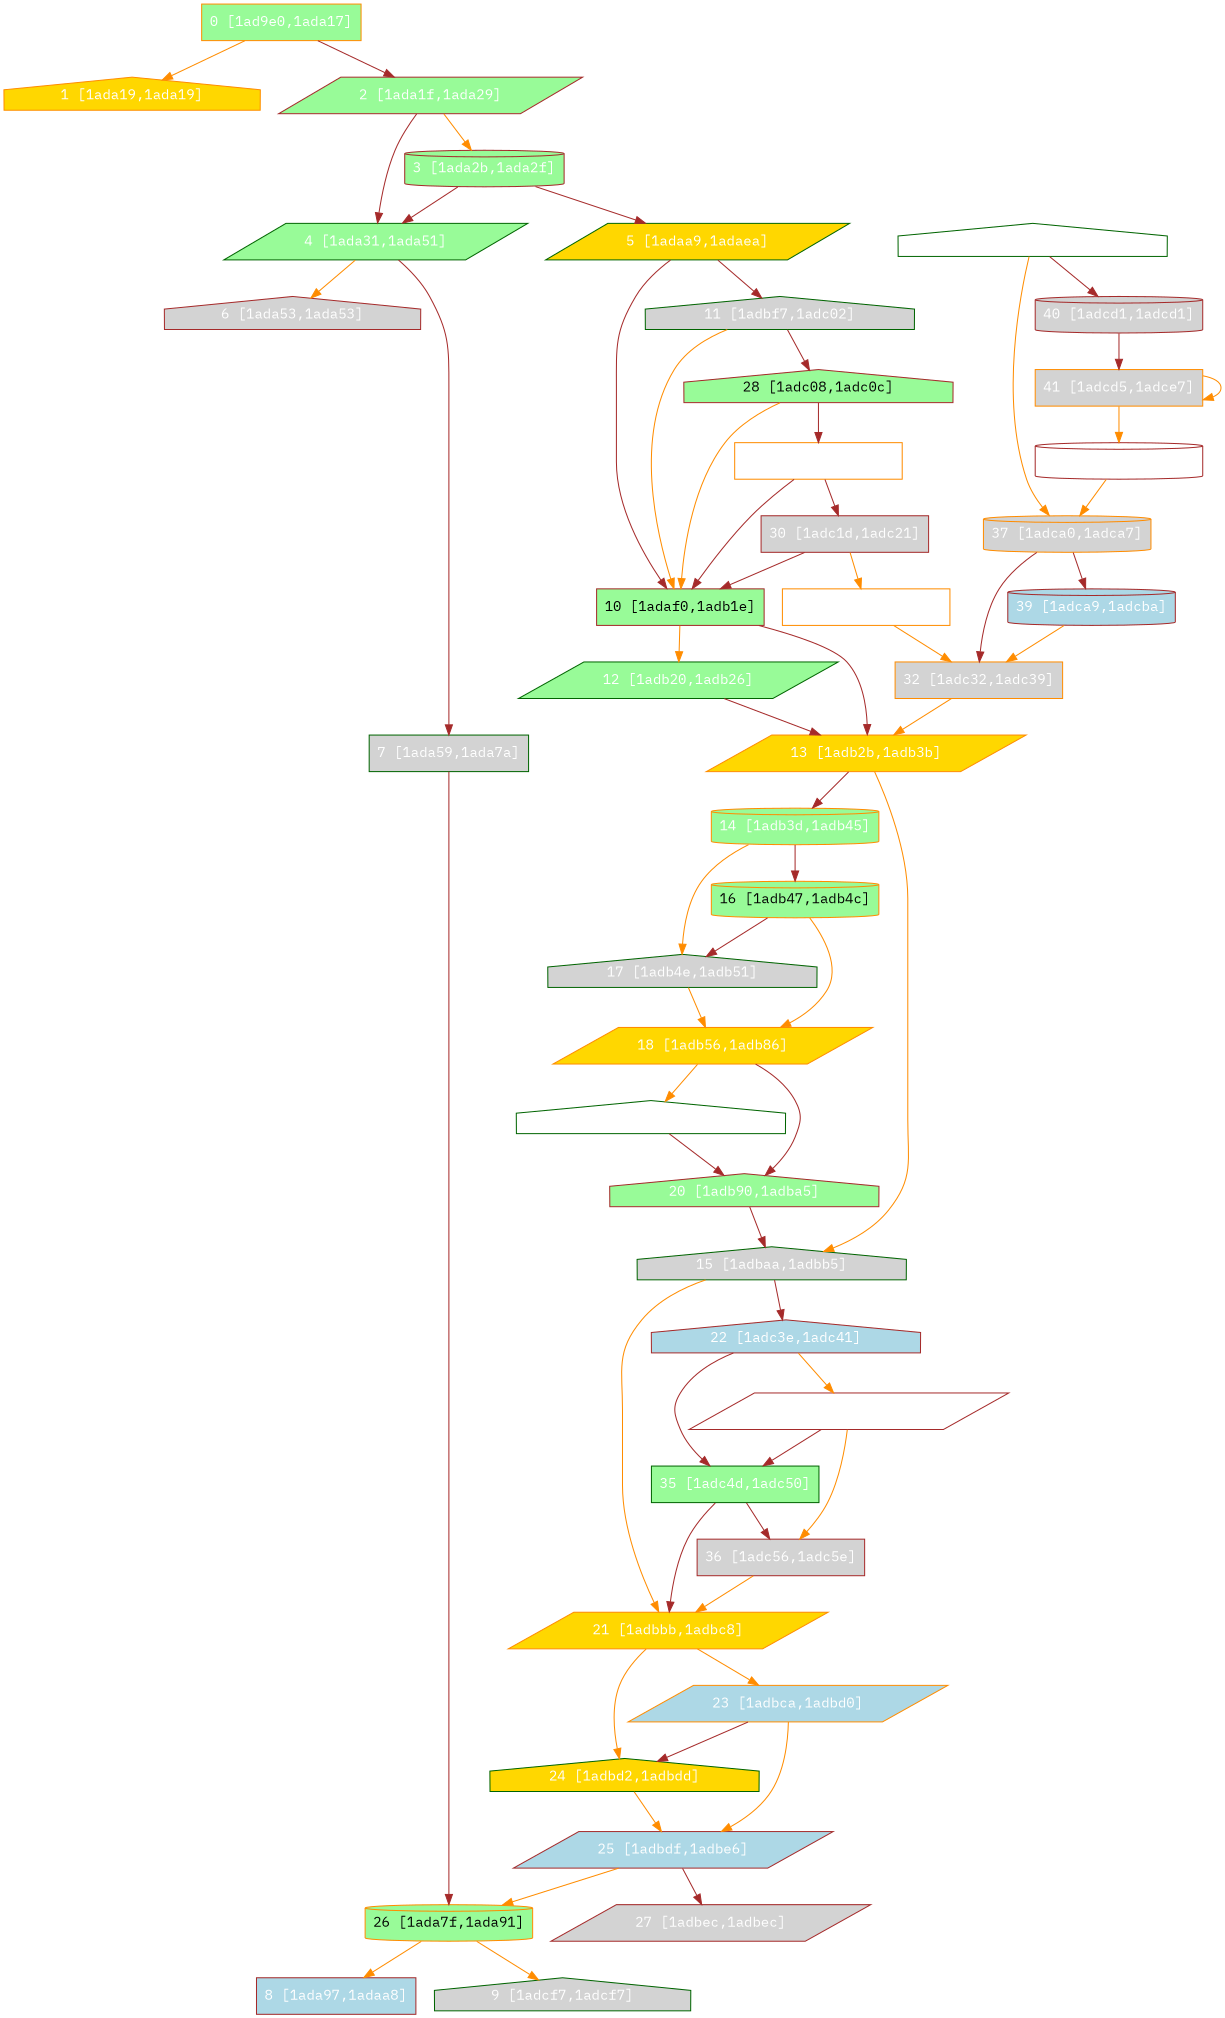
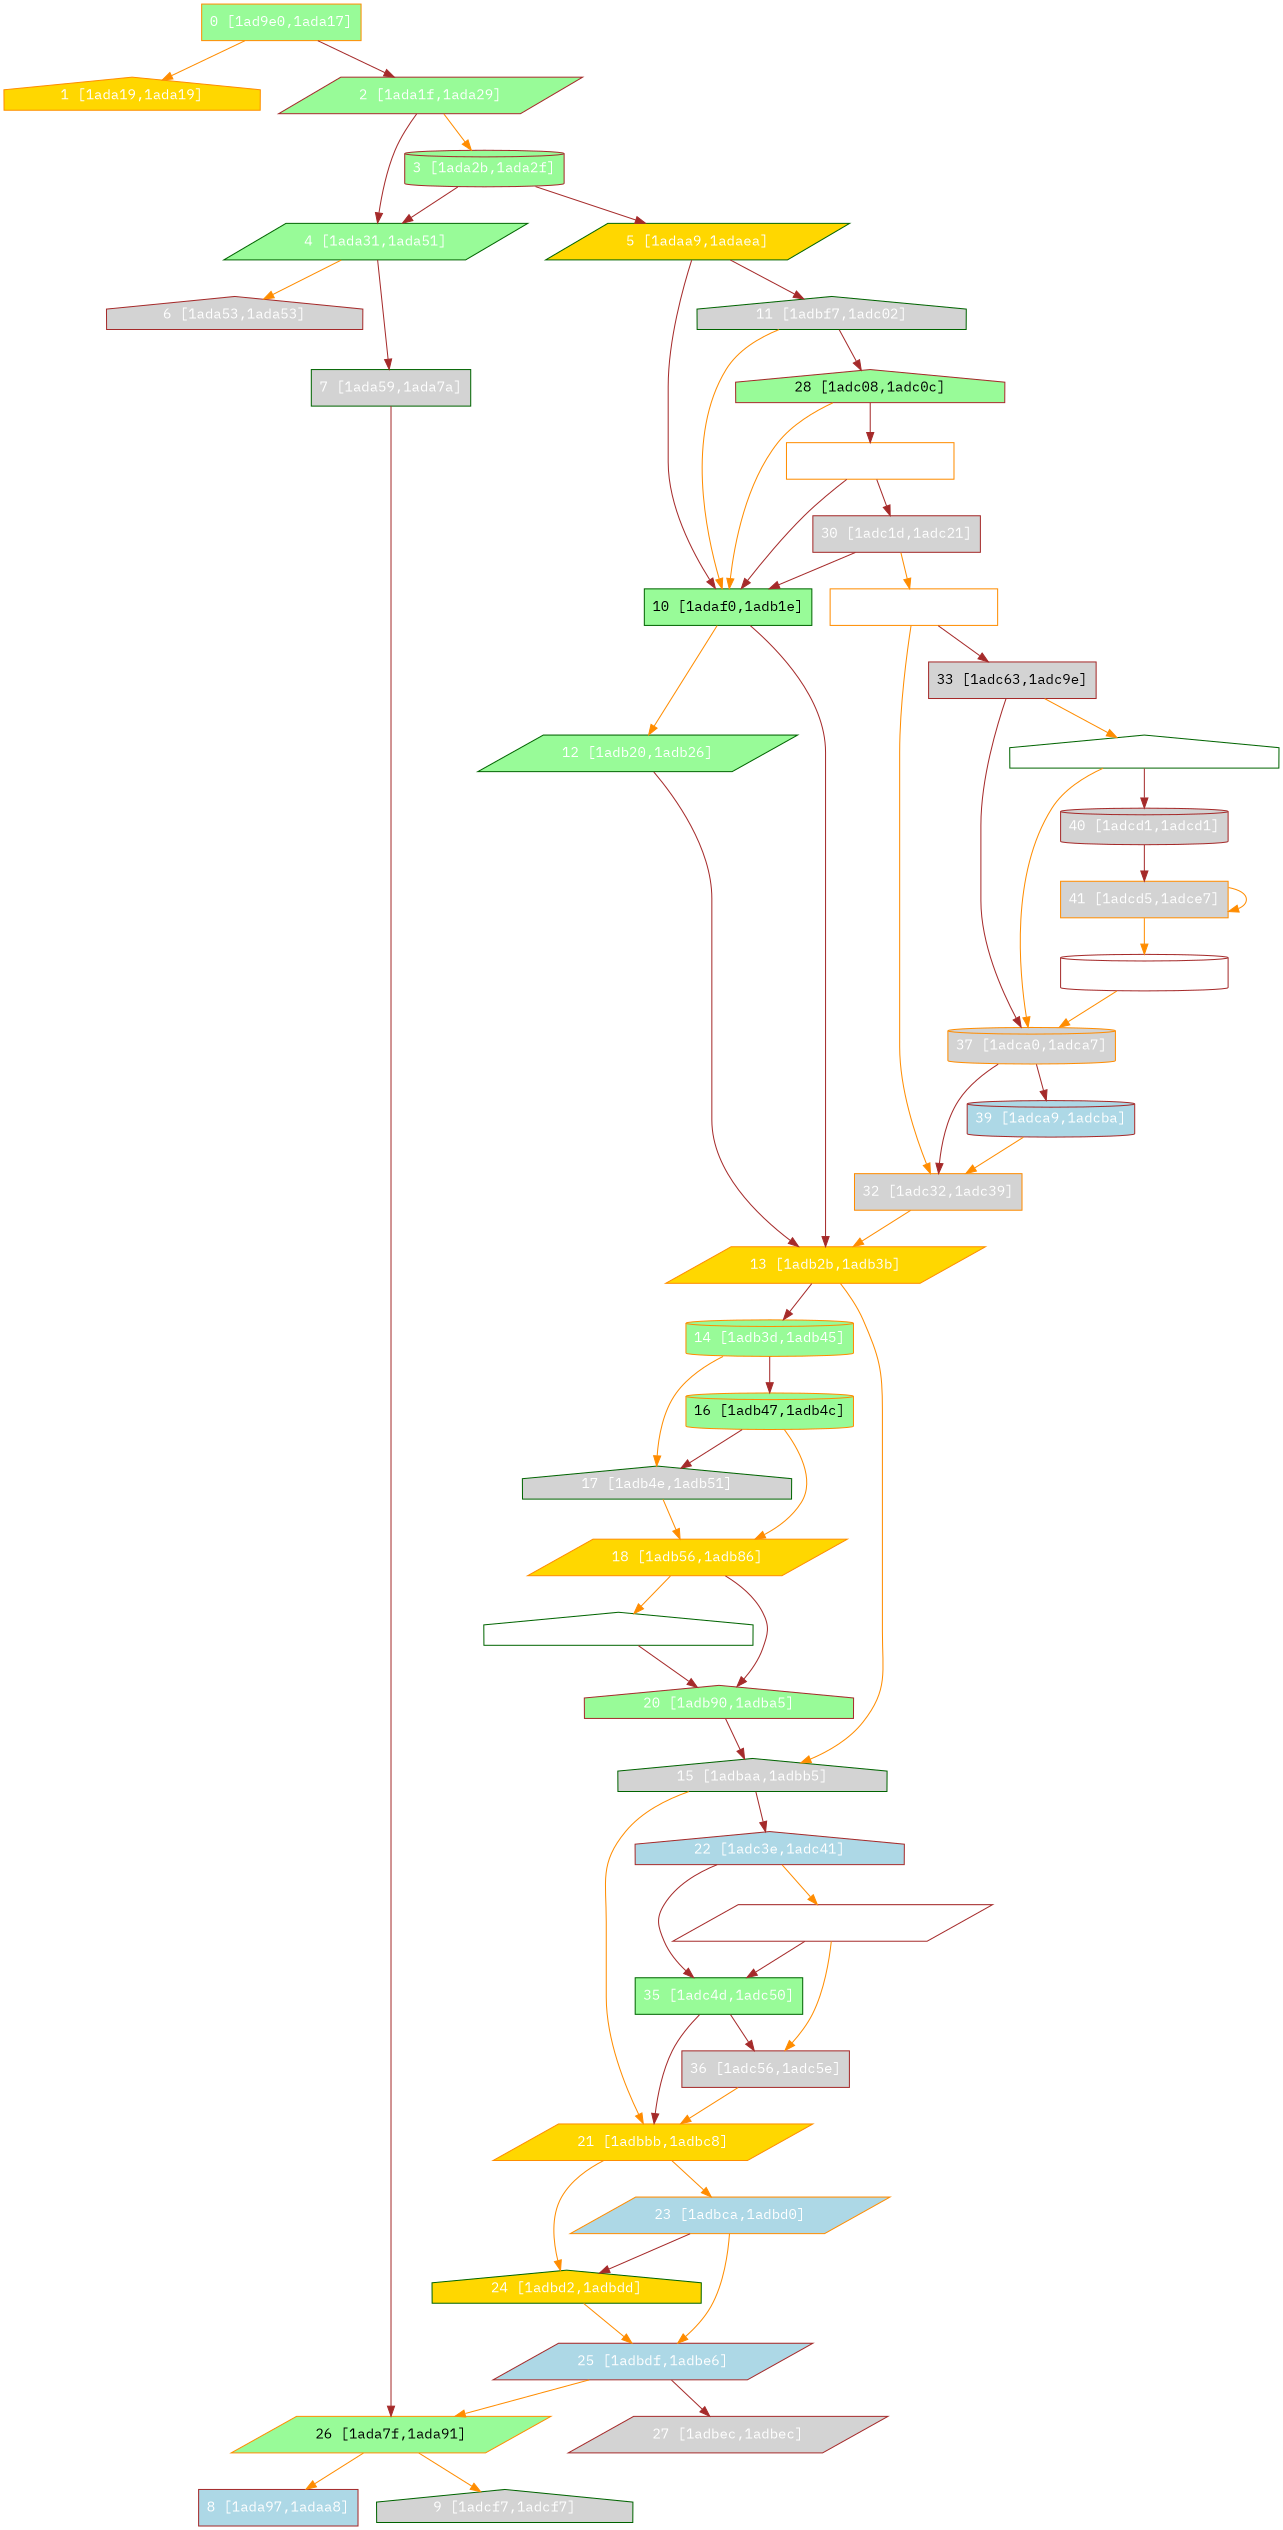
(680, 607) -> (728, 607)
none -> (1012, 680)
(449, 1923) -> (391, 2435)
